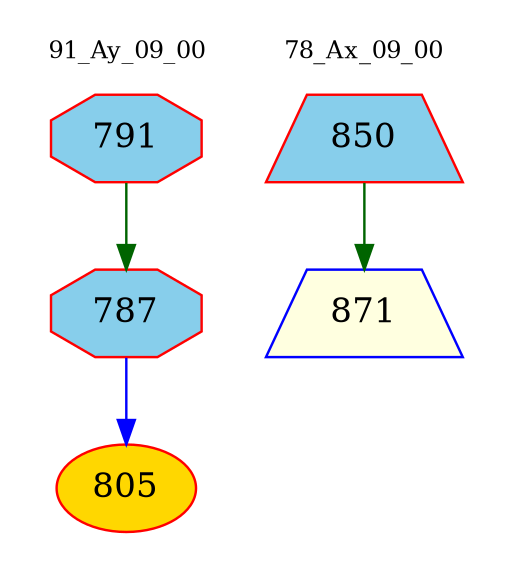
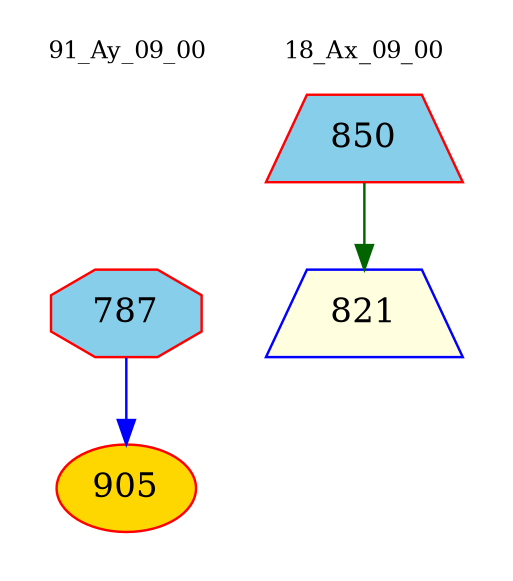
(364, 52) -> (364, 52)
(126, 138) -> none
(364, 313) -> (364, 313)
(126, 488) -> (126, 488)
